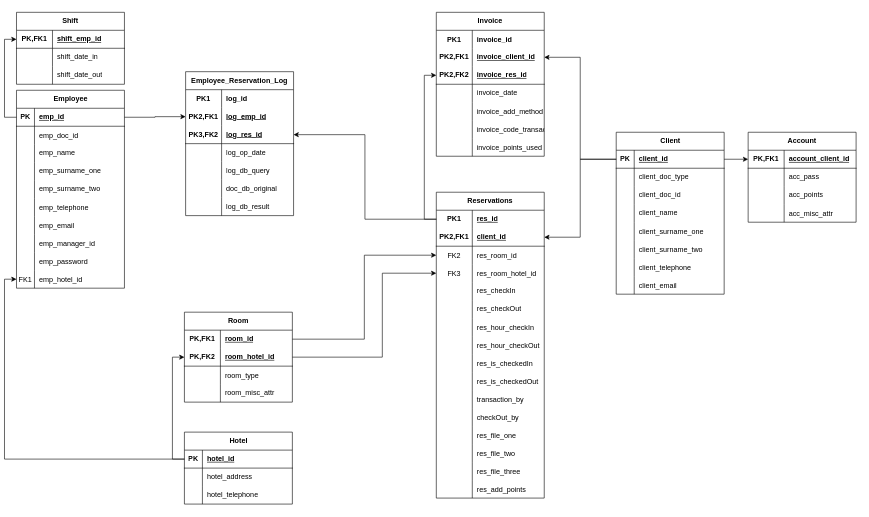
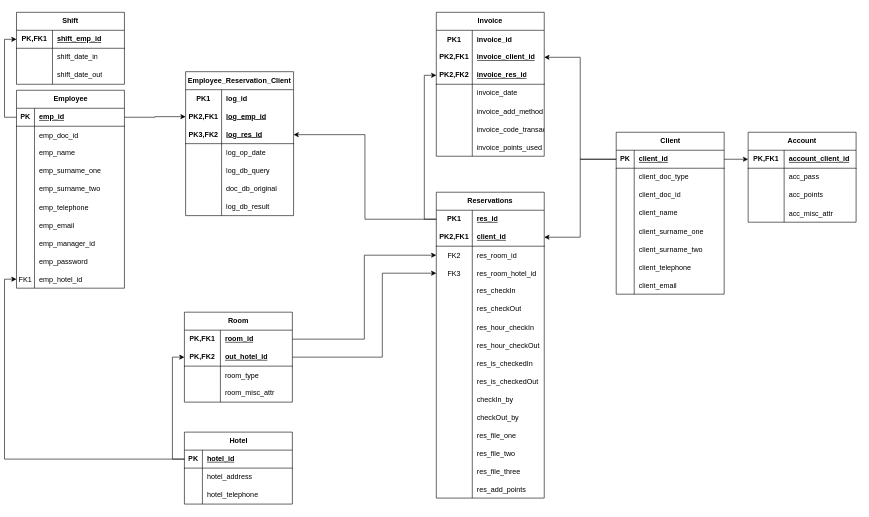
(240, 81) -> (240, 81)
(250, 357) -> (248, 357)
(504, 400) -> (497, 400)
